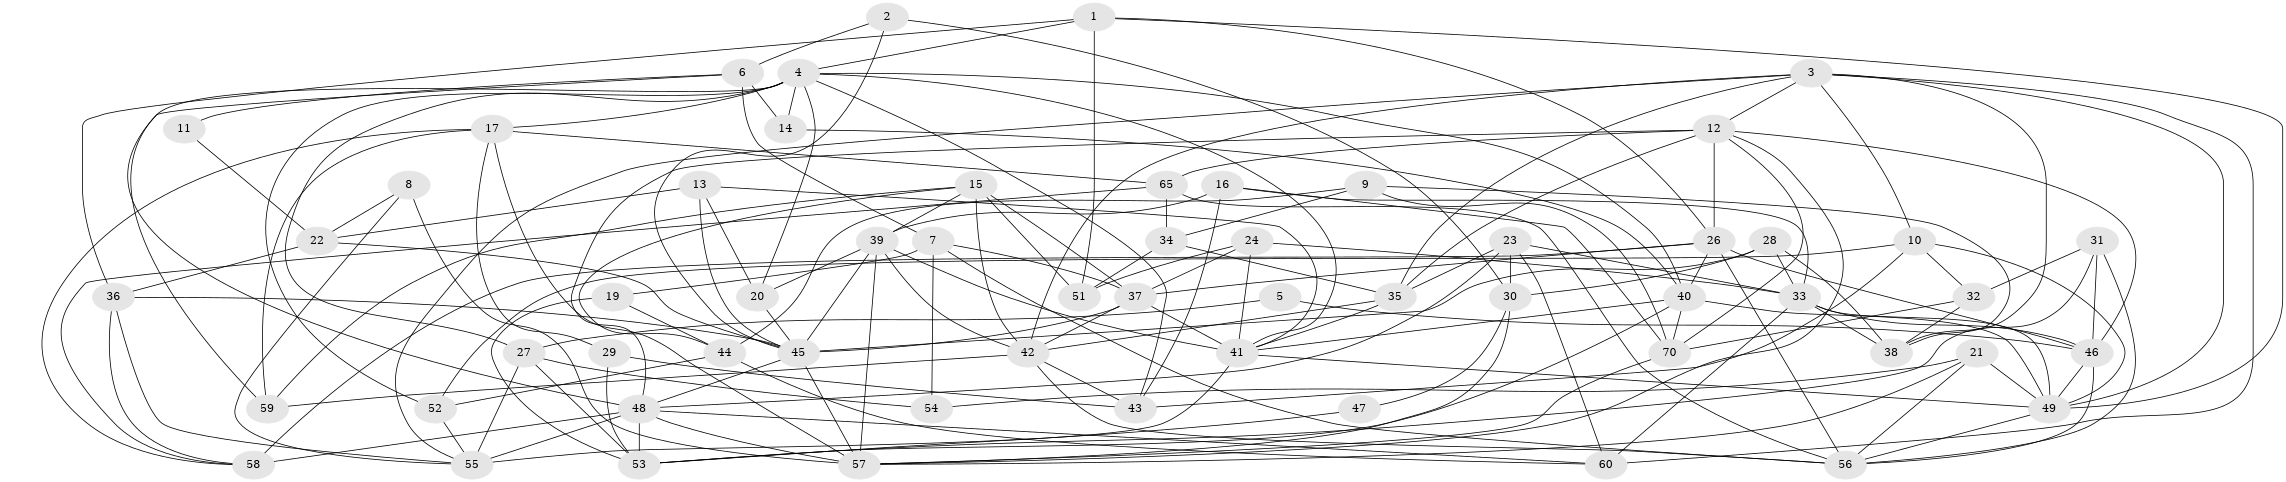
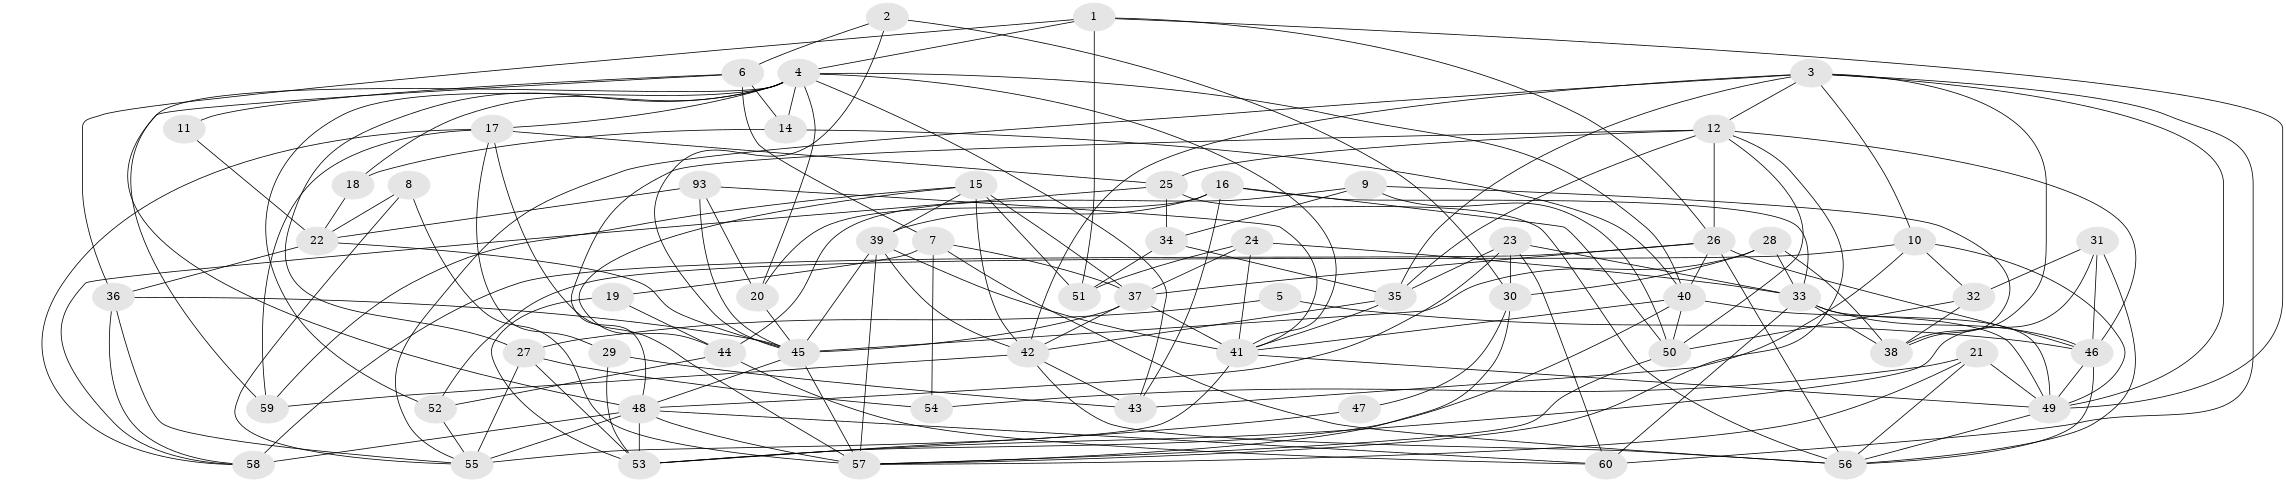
none -> (353, 185)
(700, 185) -> (700, 185)
(1167, 185) -> (1167, 185)
(800, 277) -> (985, 208)
(1670, 353) -> (1670, 353)
